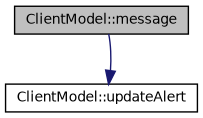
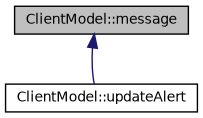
(111, 52) -> (92, 66)
